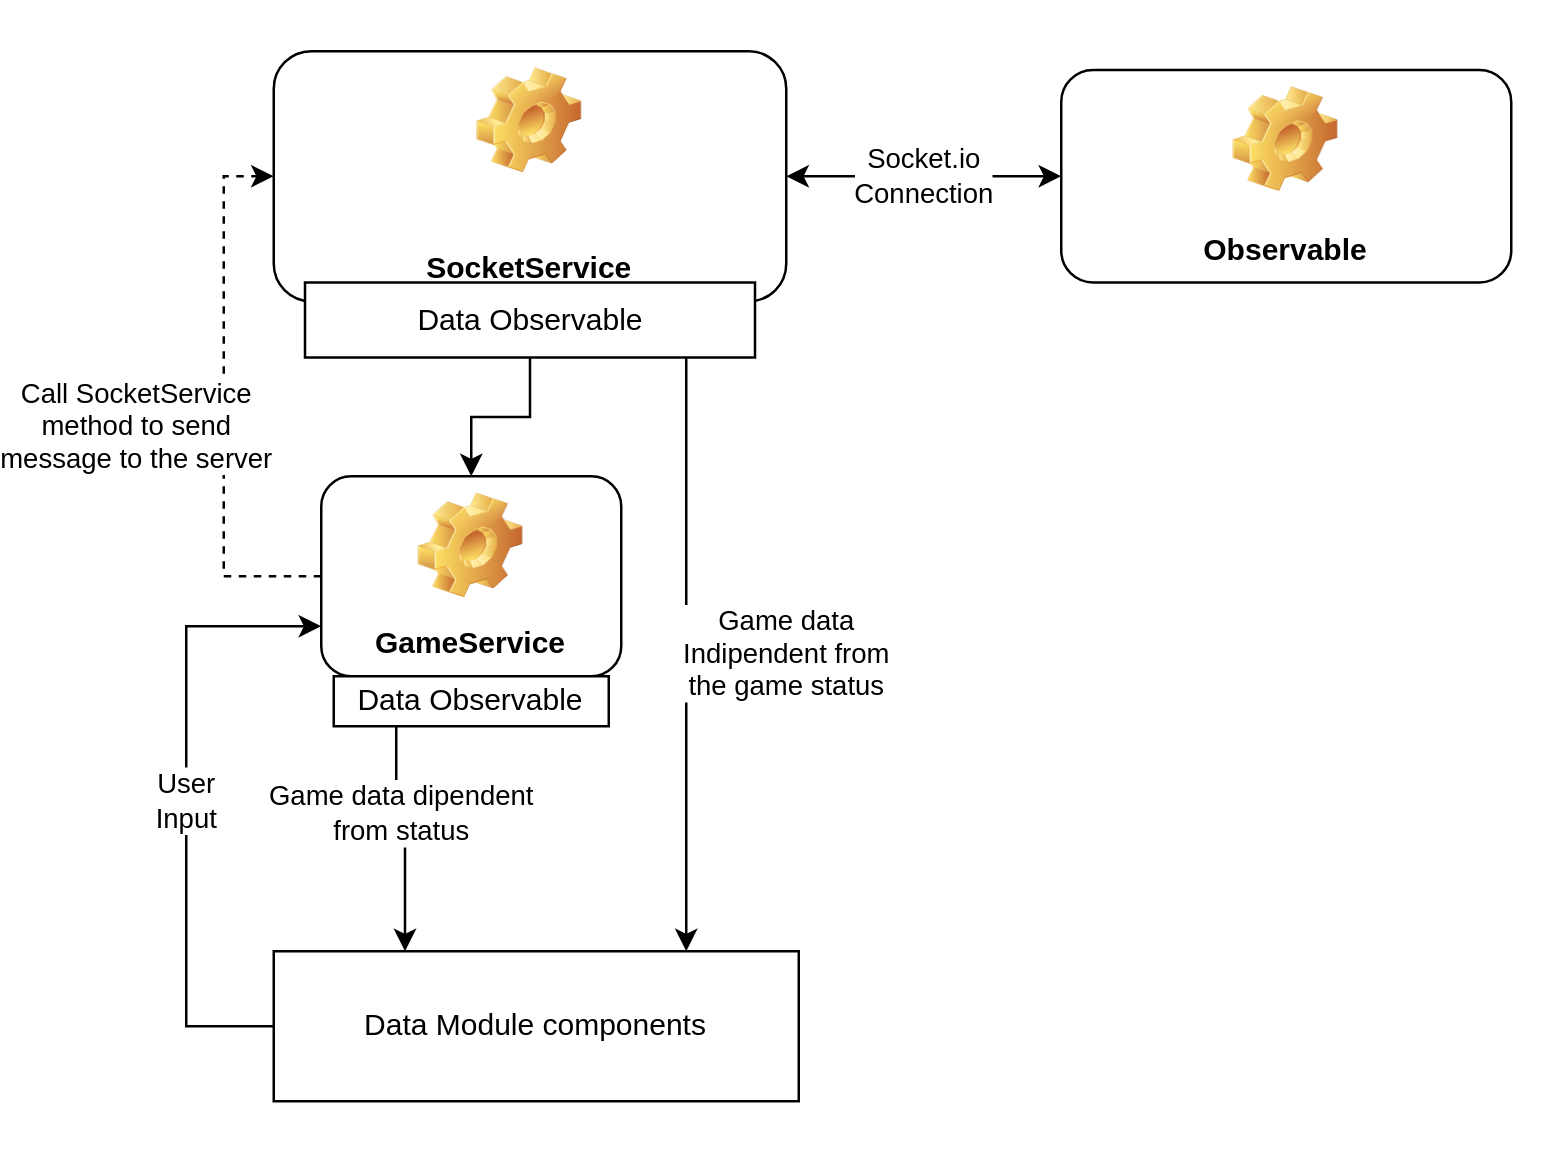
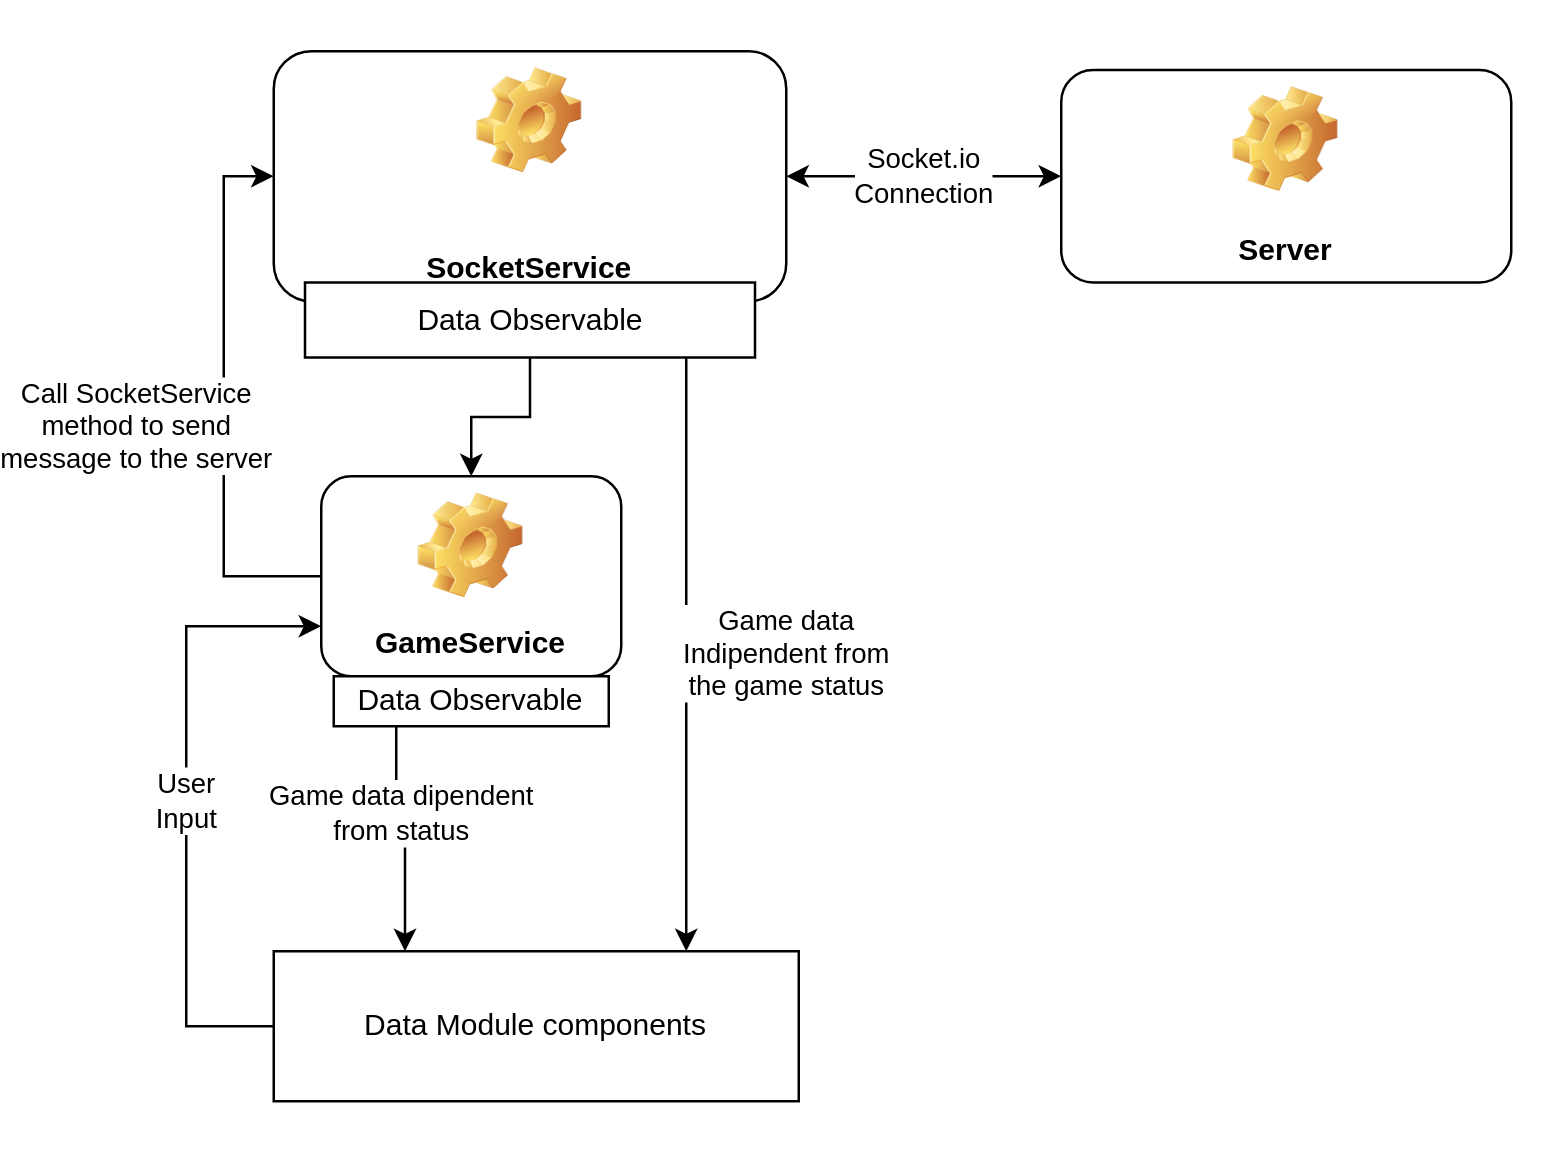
(1286, 248) -> (1286, 248)
(224, 262) -> (224, 262)
